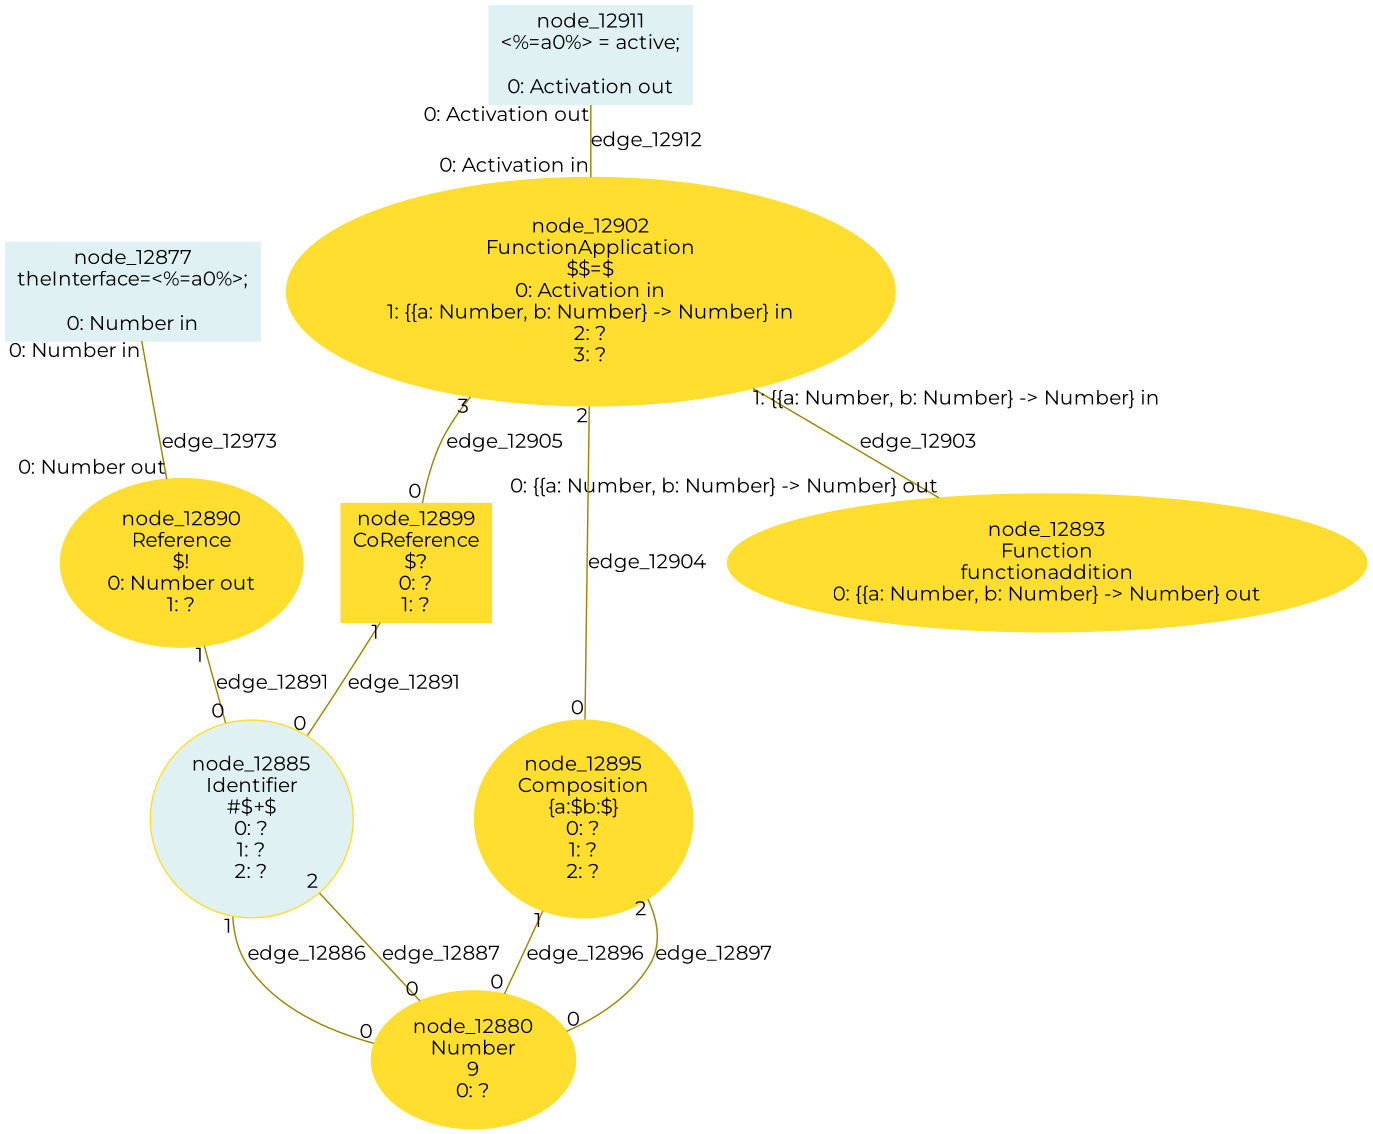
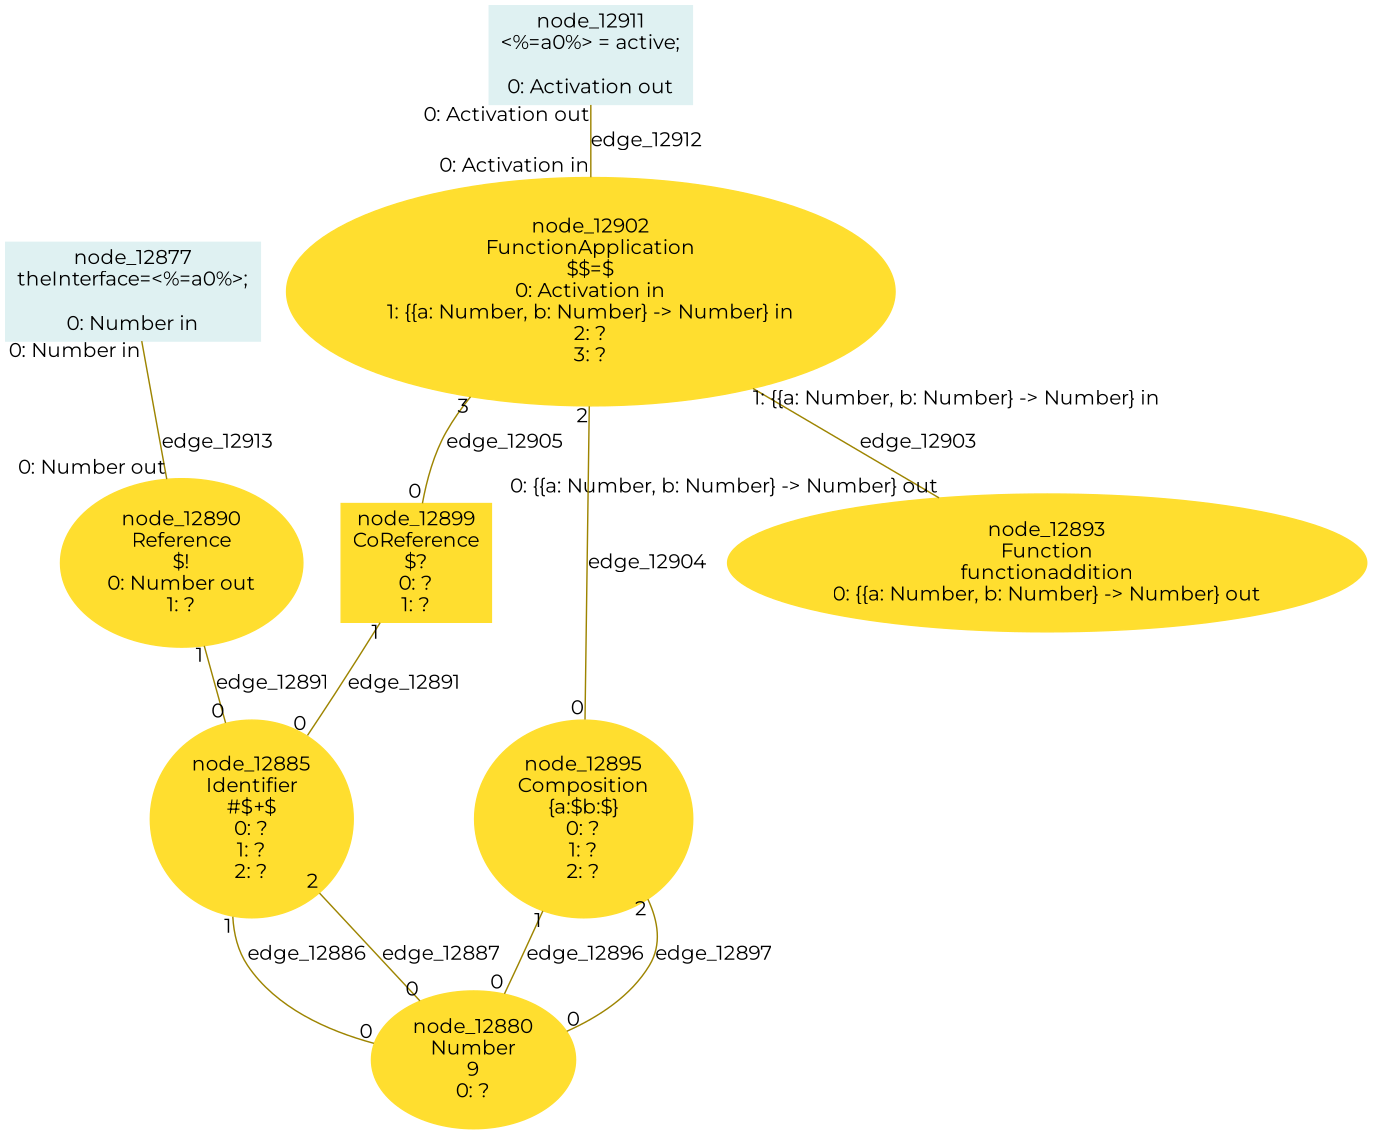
(220, 442) -> (218, 442)
(252, 819) -> (252, 819)
